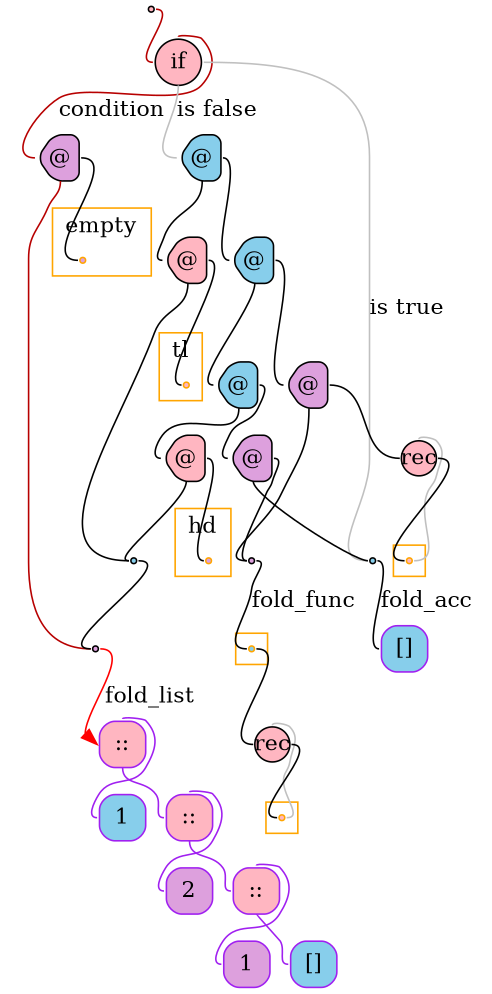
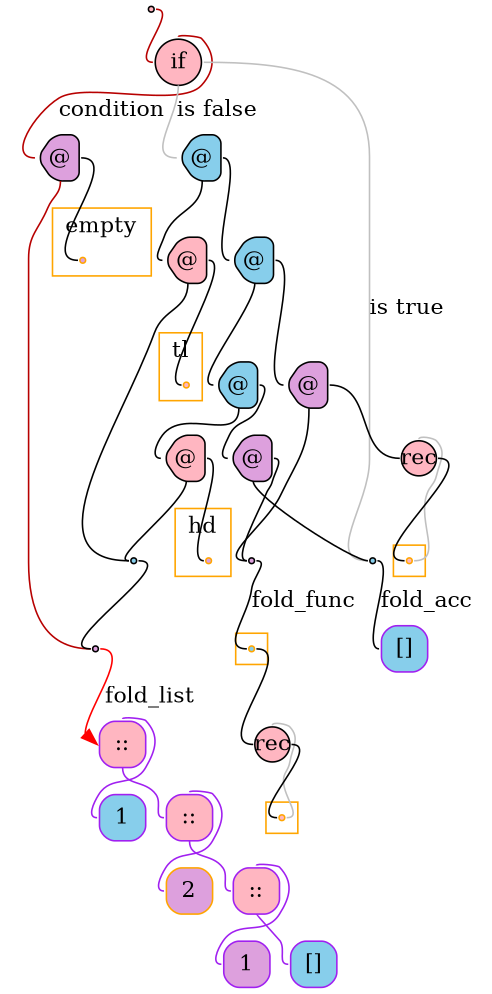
(189, 891) -> (189, 891)
